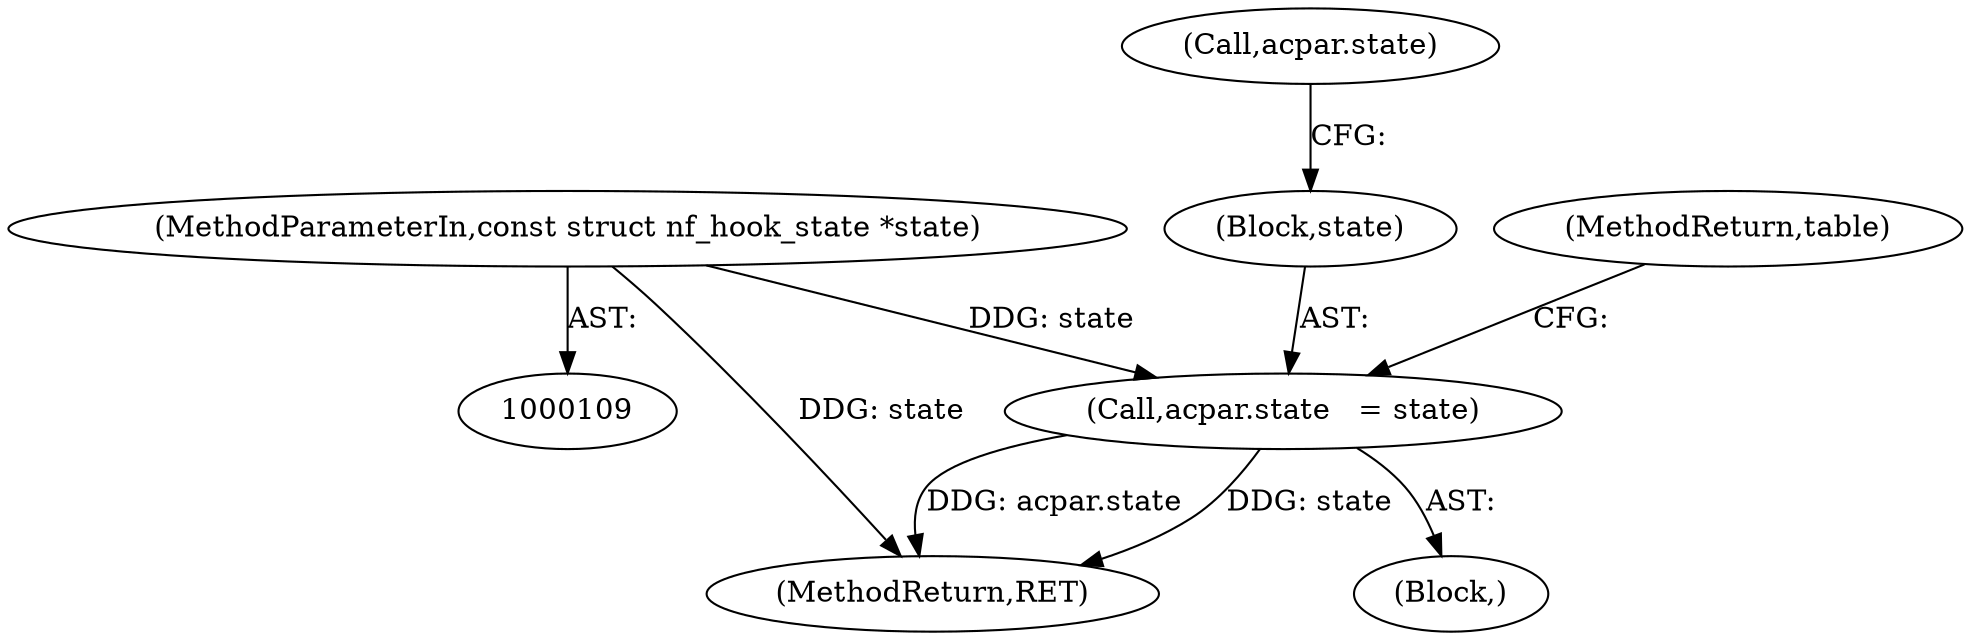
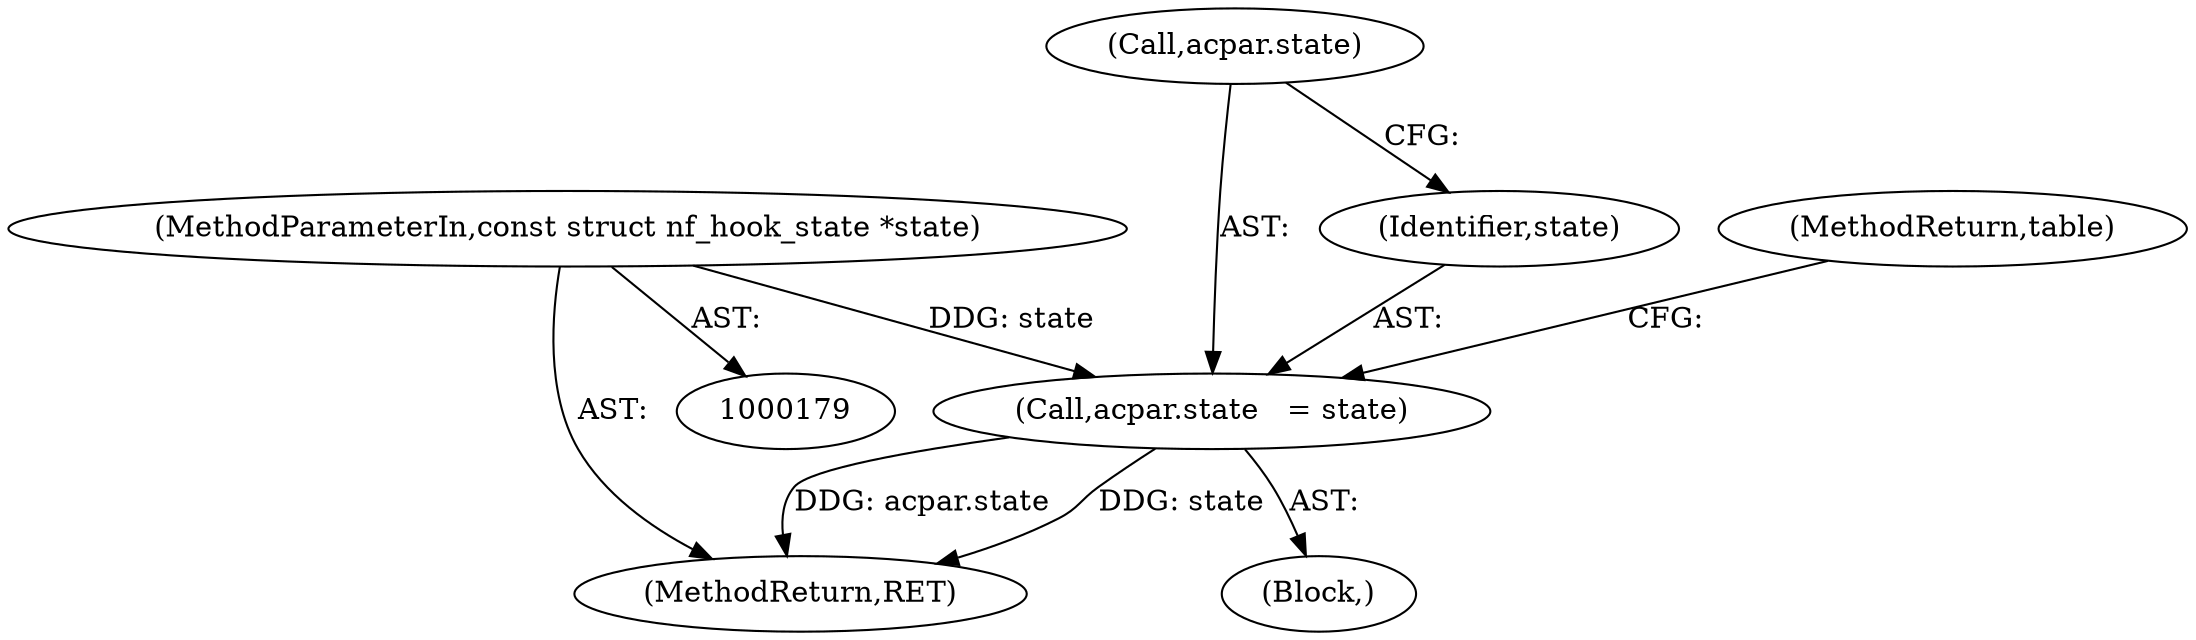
none -> (1219, 218)
(1311, 229) -> (1499, 229)
(568, 411) -> (786, 411)
(881, 411) -> (618, 411)
